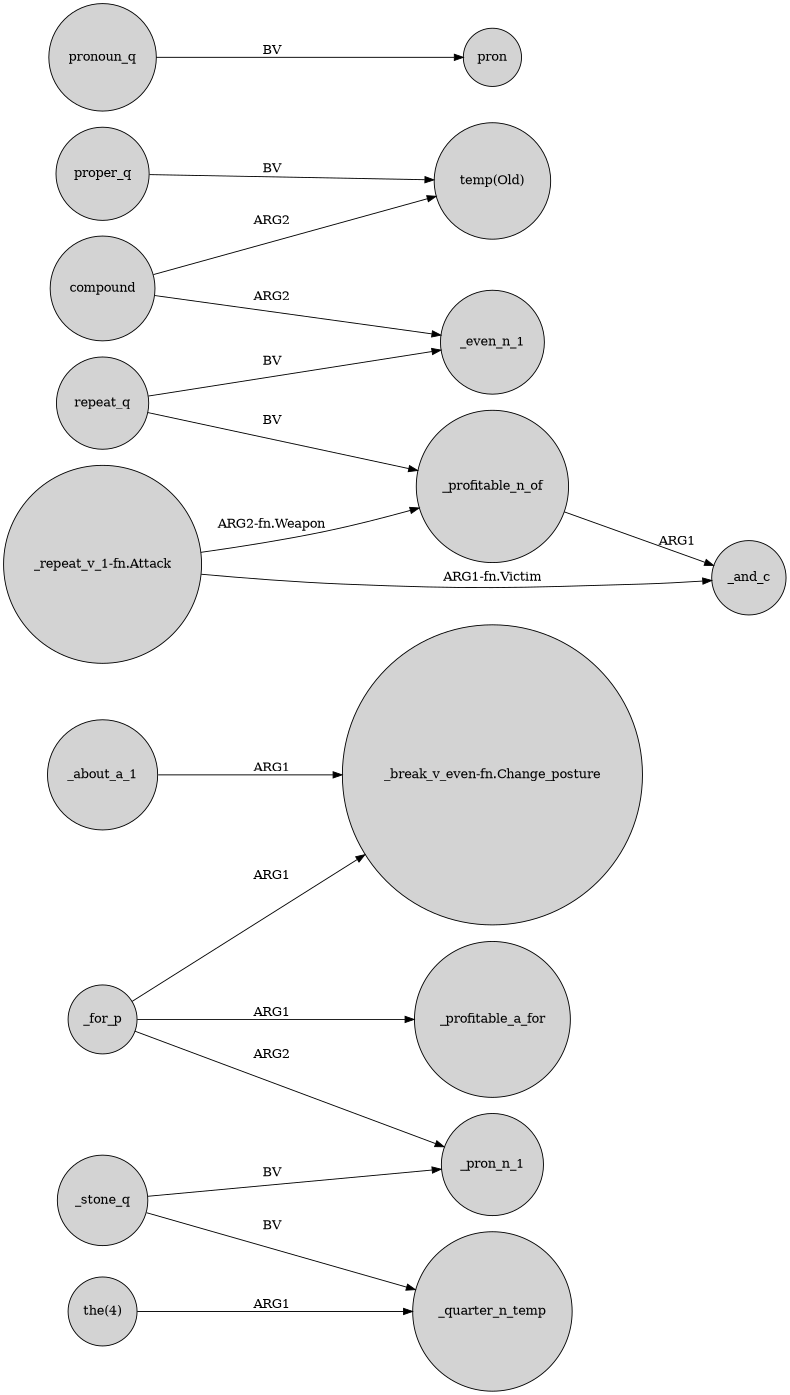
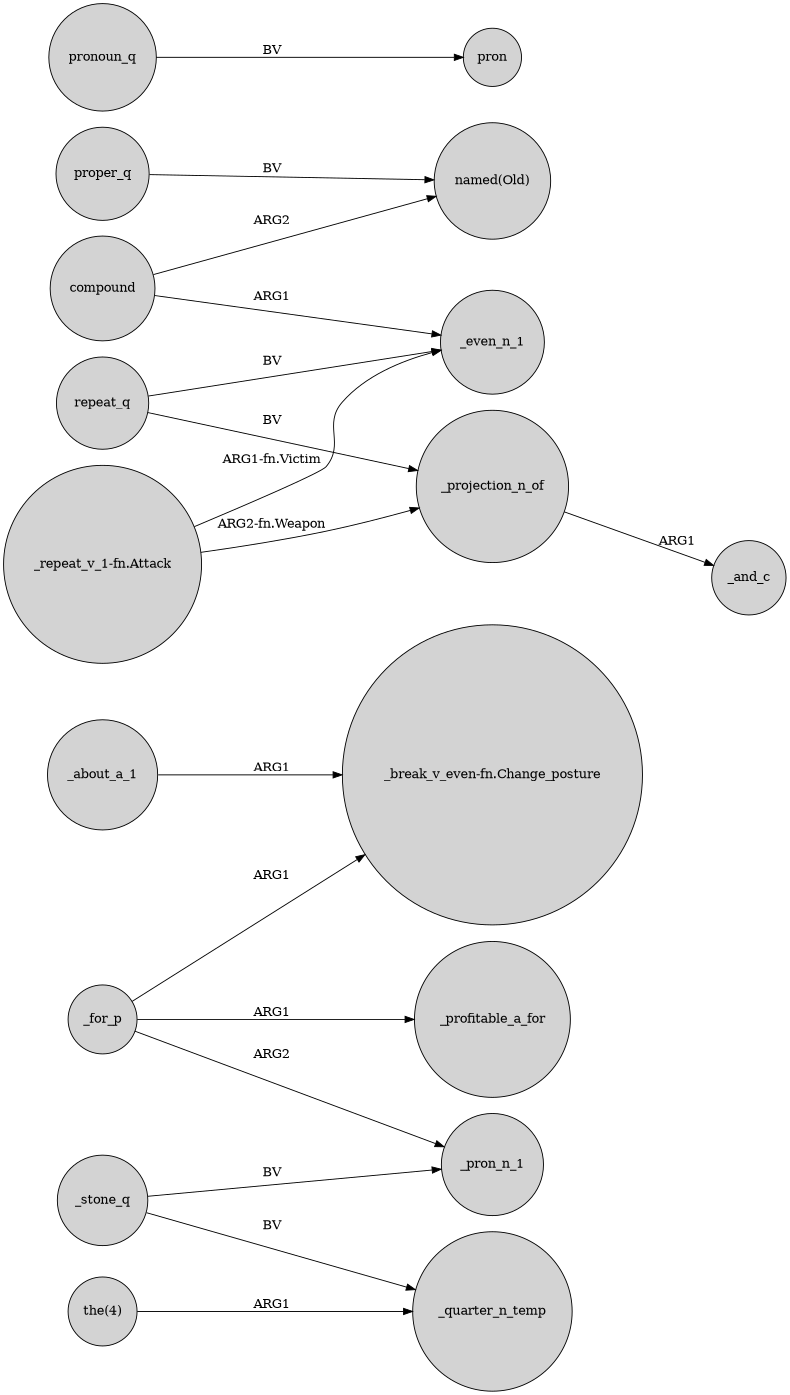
(492, 181) -> (492, 181)
(272, 297) -> (272, 297)
(492, 486) -> (492, 486)
(452, 587) -> (329, 462)
